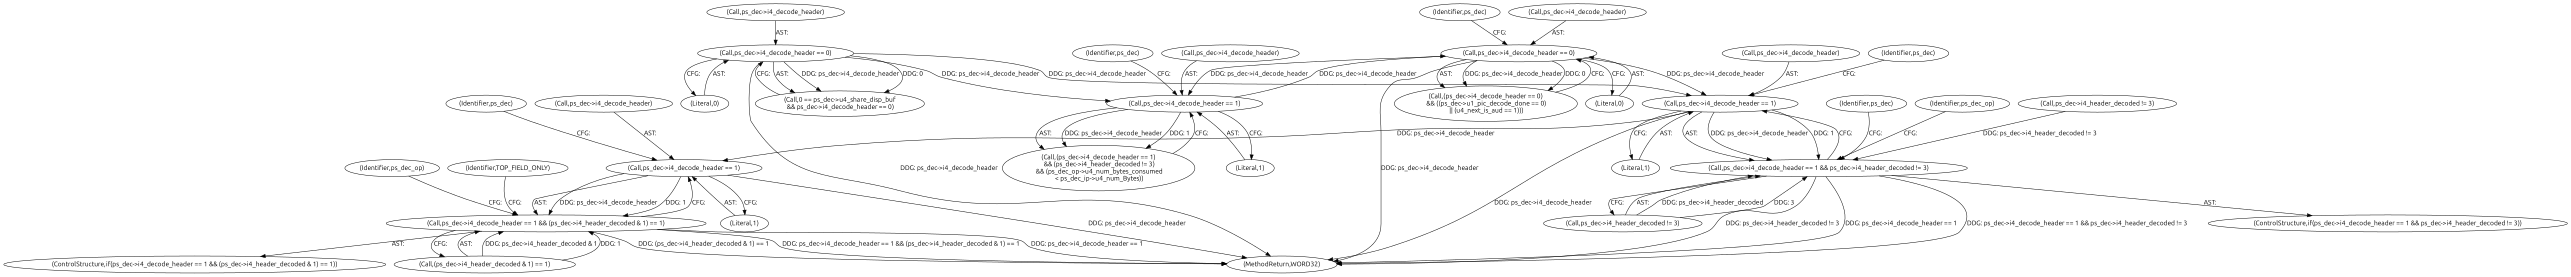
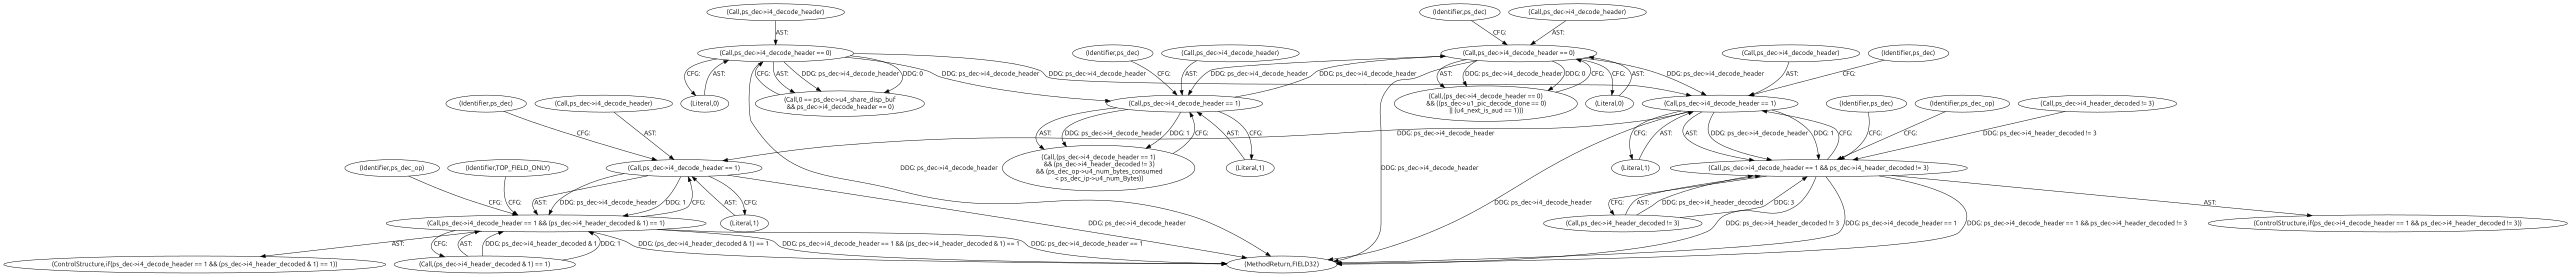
(1282, 265) -> (1282, 265)
